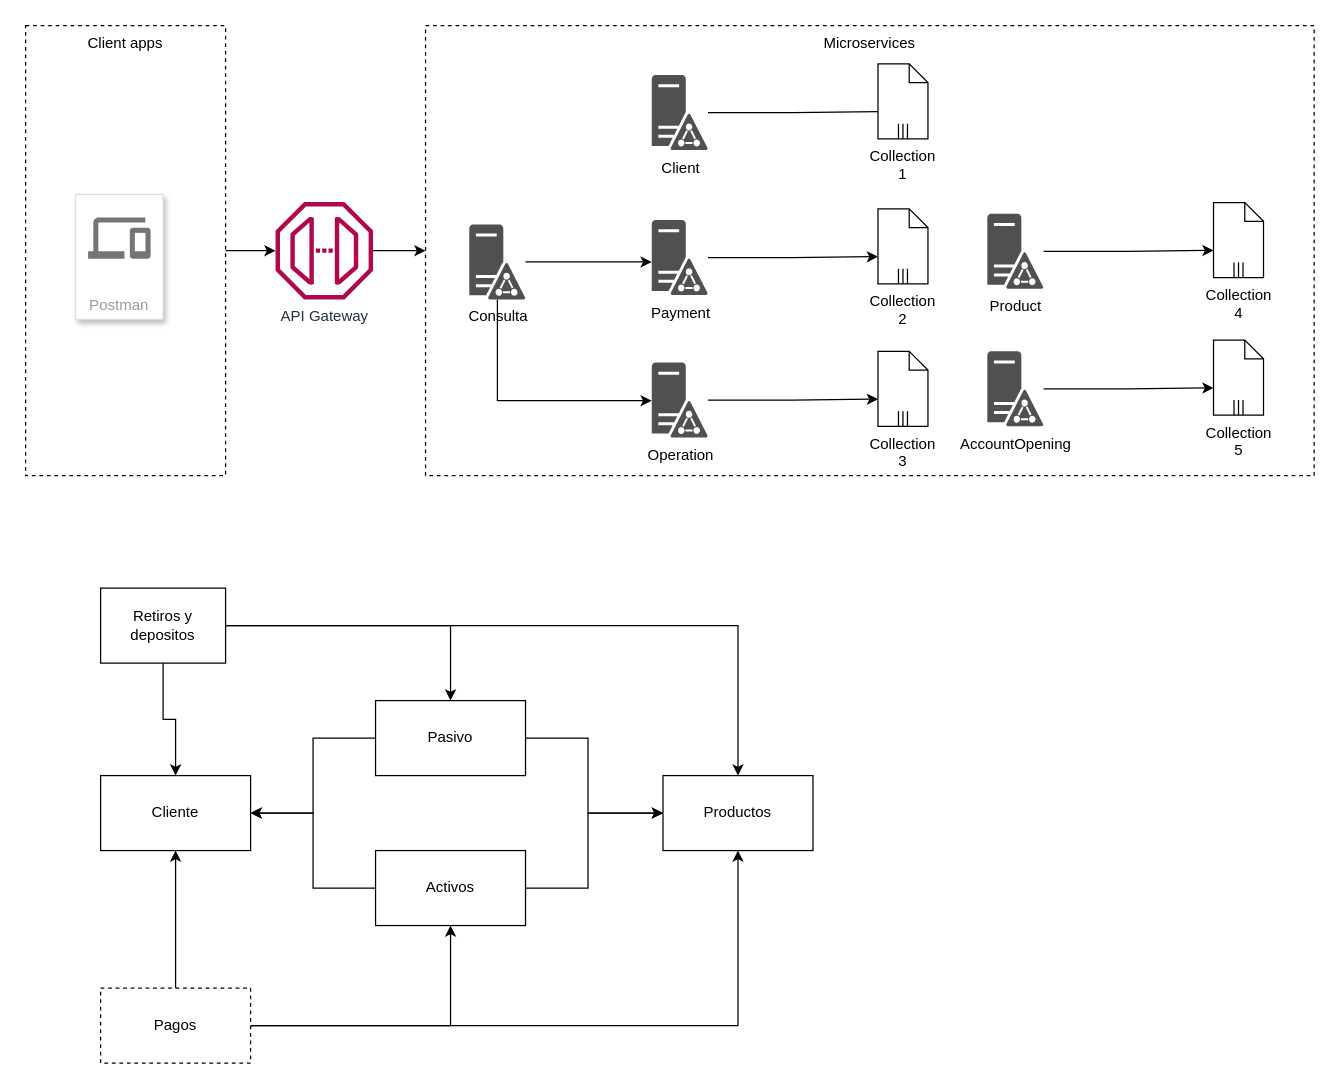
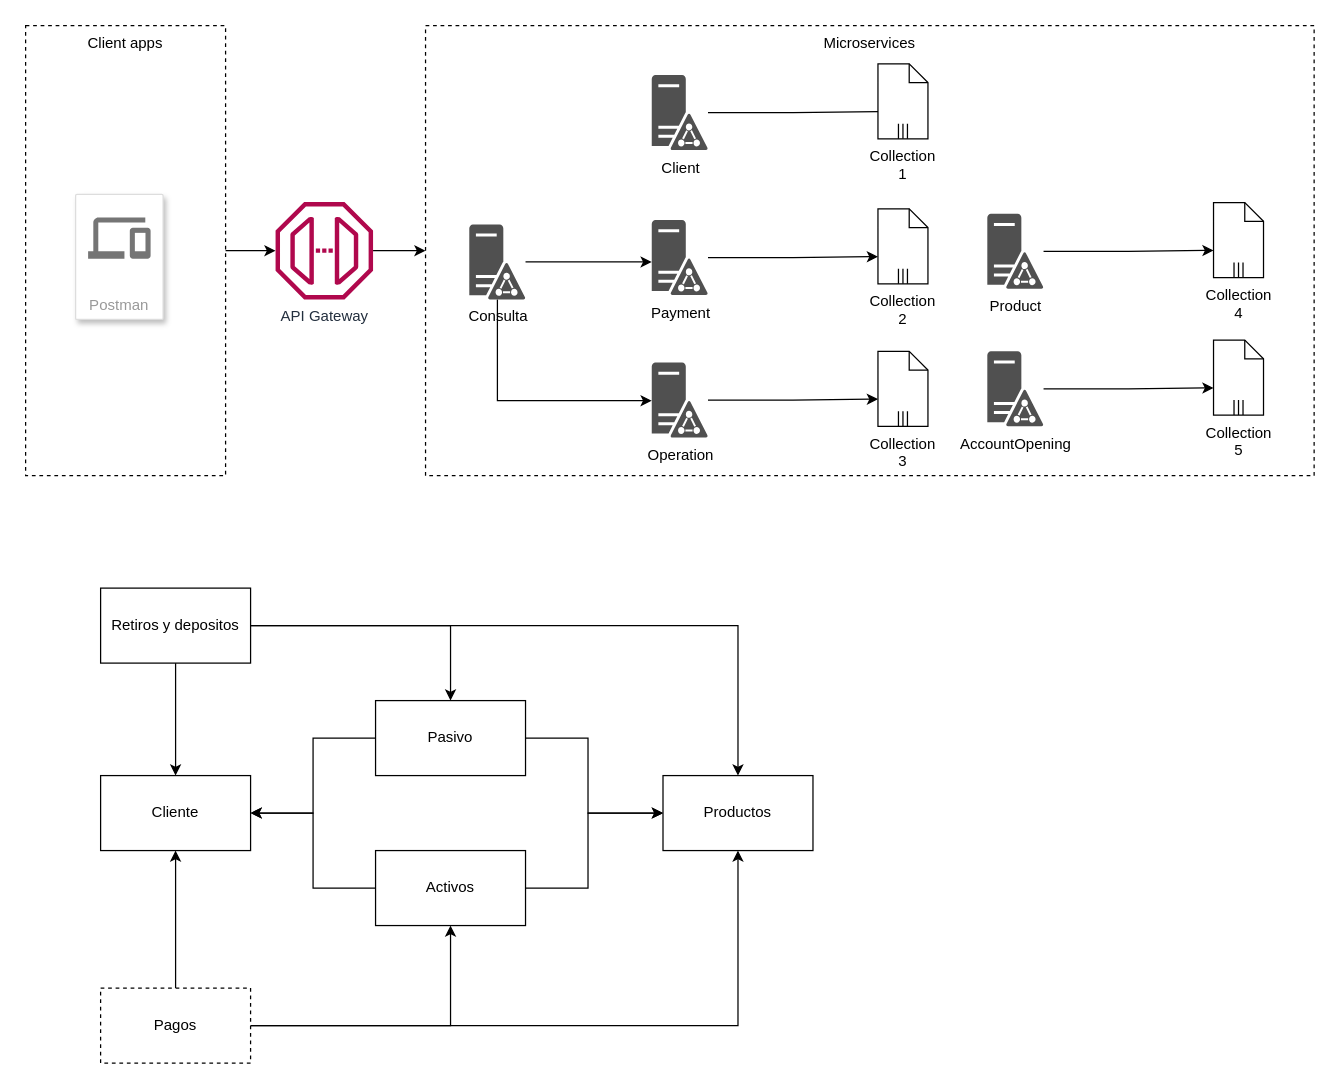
(163, 626) -> (176, 626)
